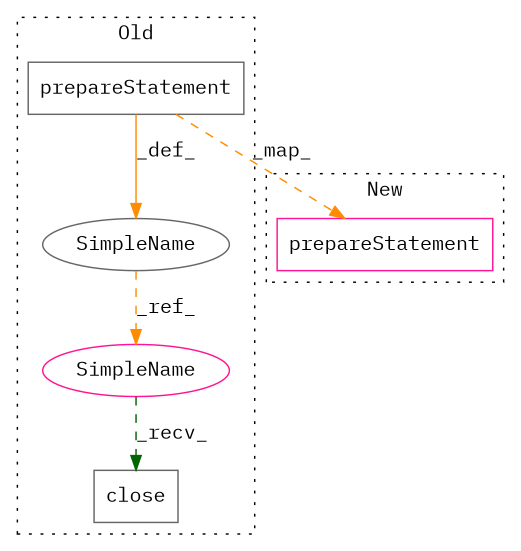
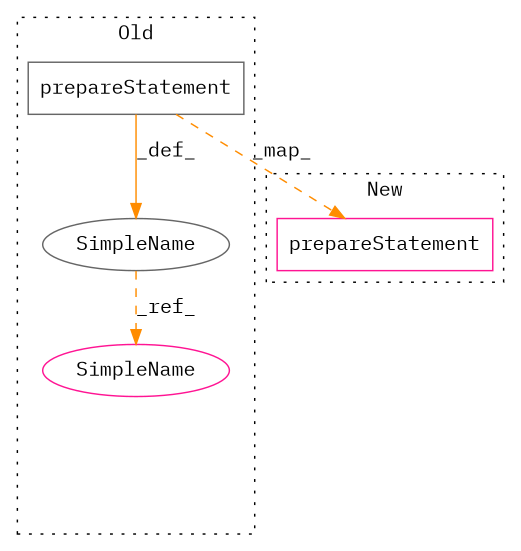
(136, 496) -> none
